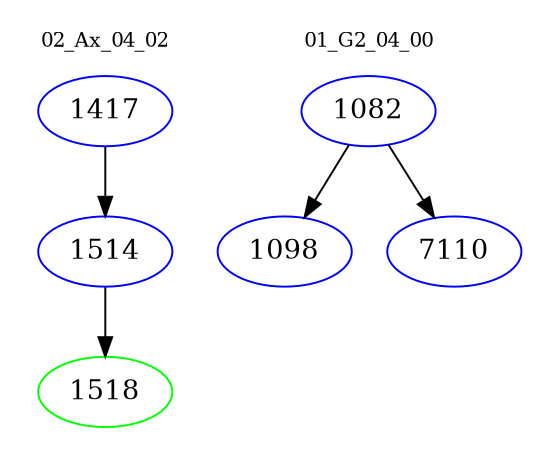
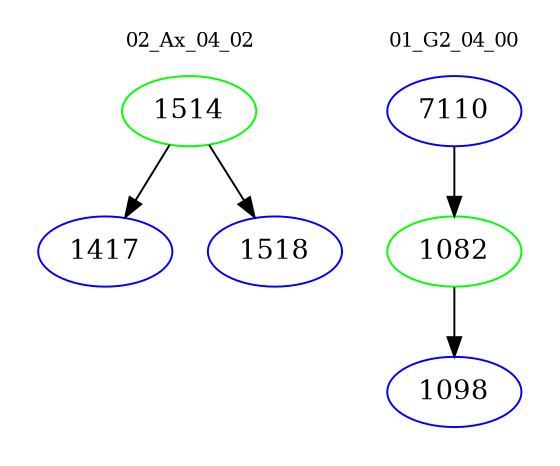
(369, 111) -> (454, 252)
(105, 172) -> (153, 173)
(406, 173) -> (454, 172)
(105, 252) -> (189, 111)
(105, 392) -> (275, 252)
